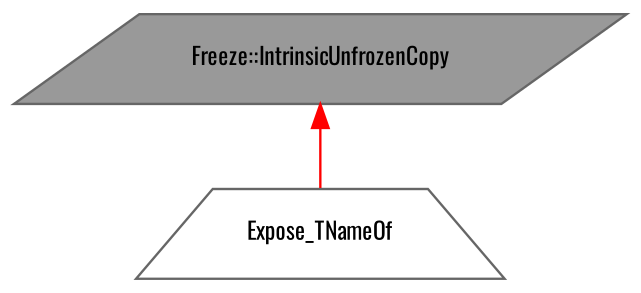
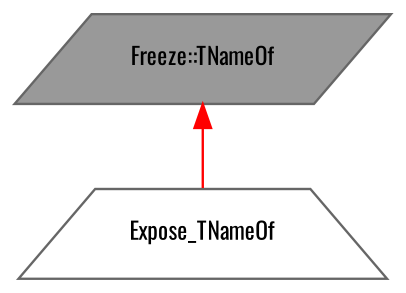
(320, 59) -> (203, 59)
